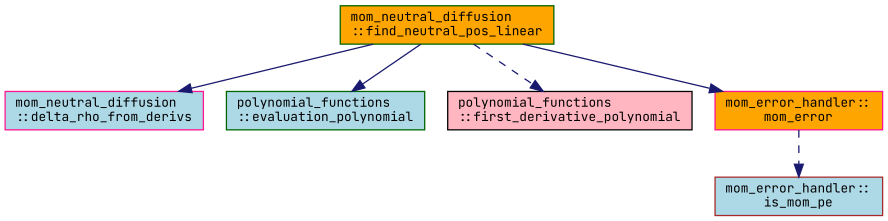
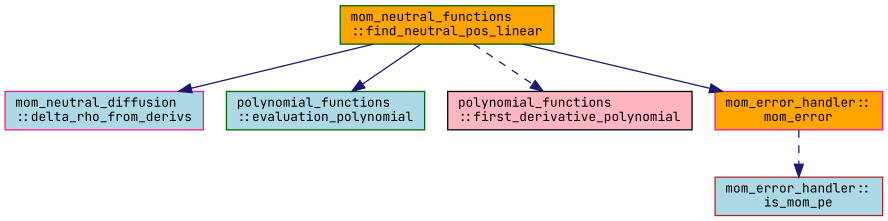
(447, 25) -> (447, 25)
